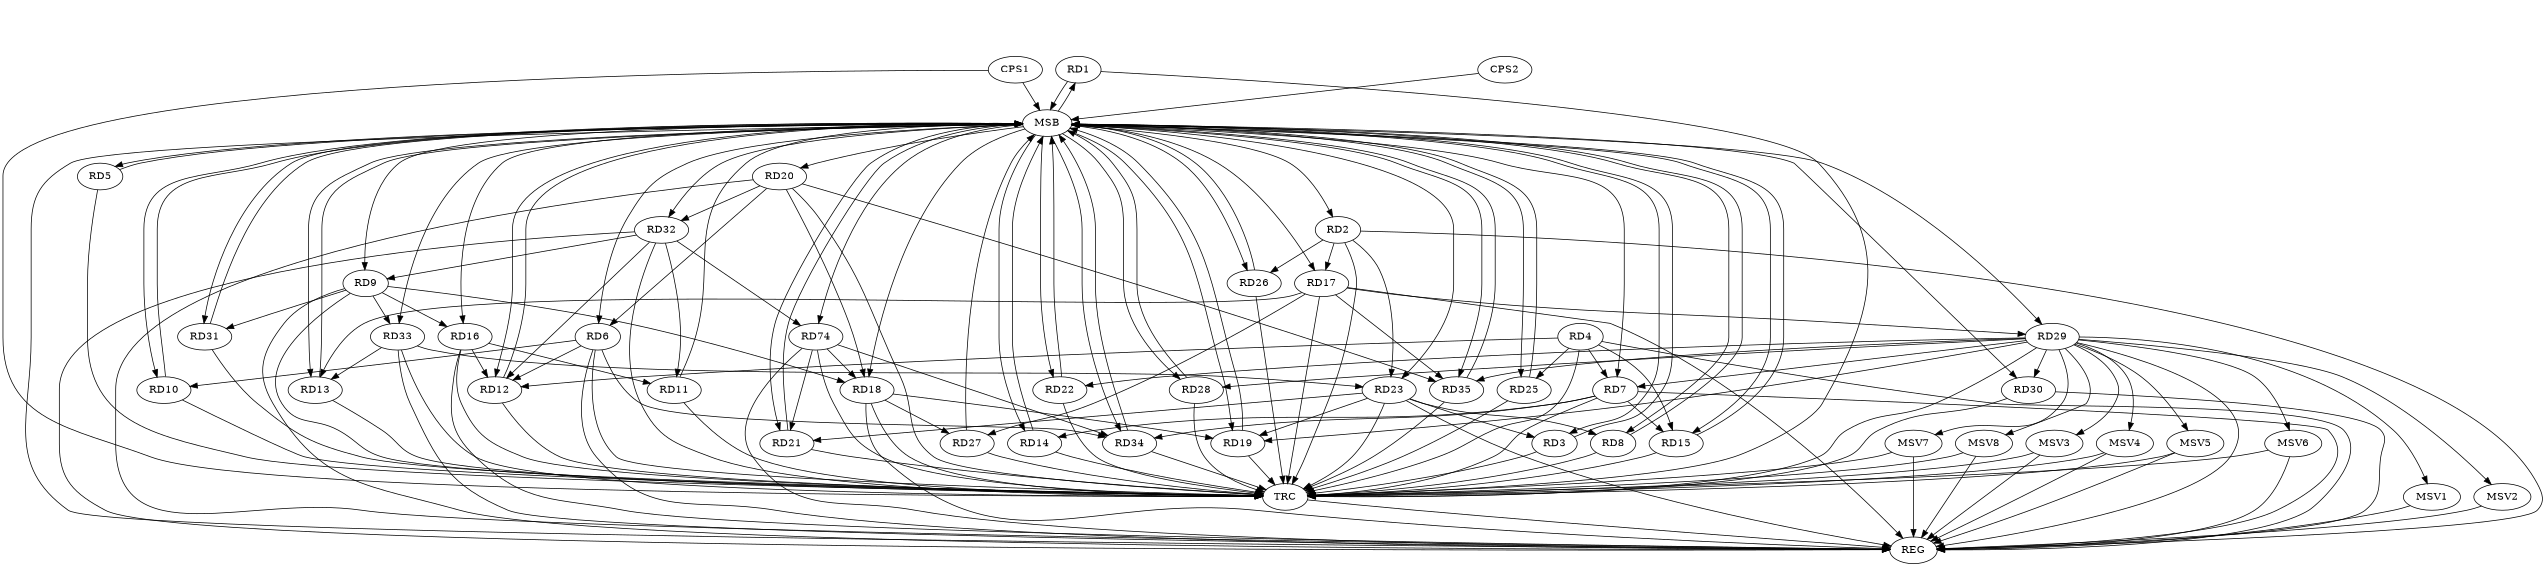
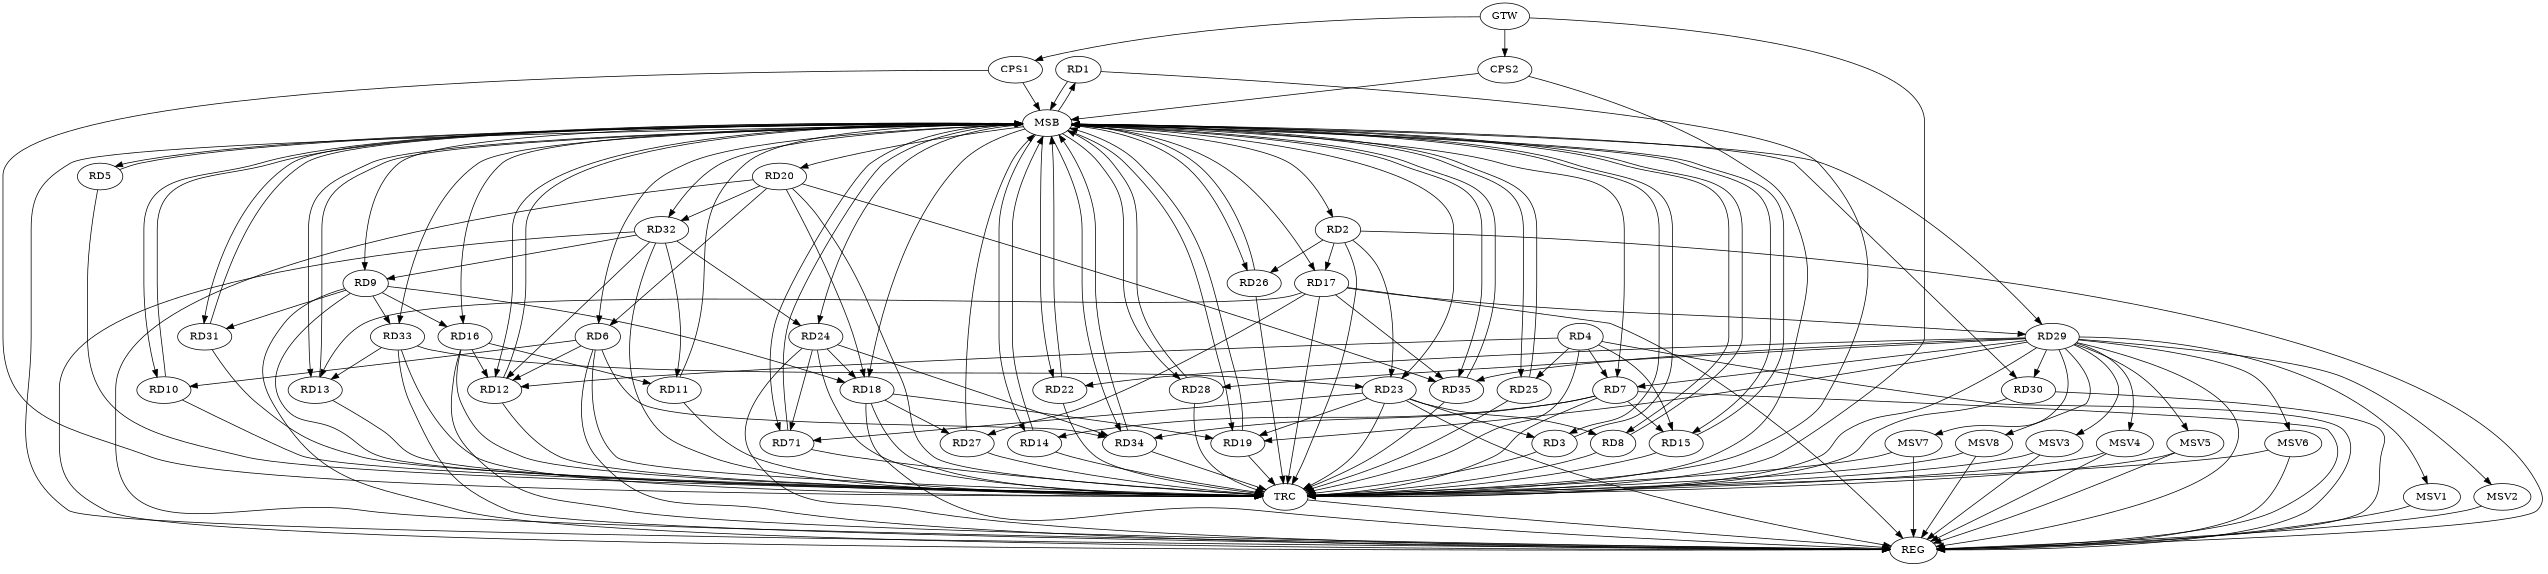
none -> (1505, 16)
(816, 337) -> (816, 337)
none -> (1750, 434)
(787, 444) -> (787, 444)
